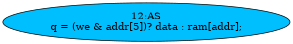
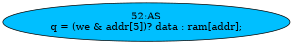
(146, 22) -> (146, 22)
